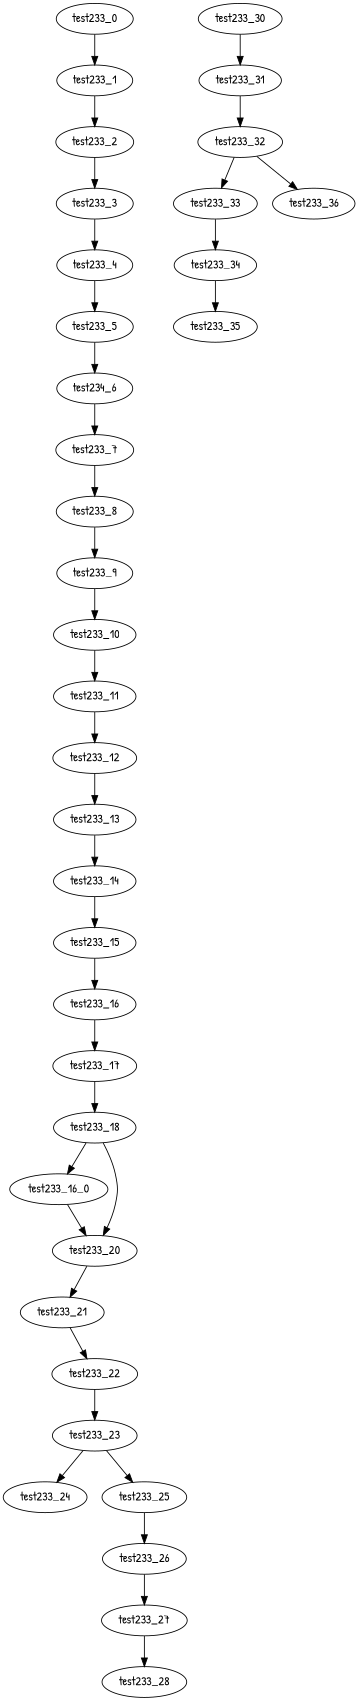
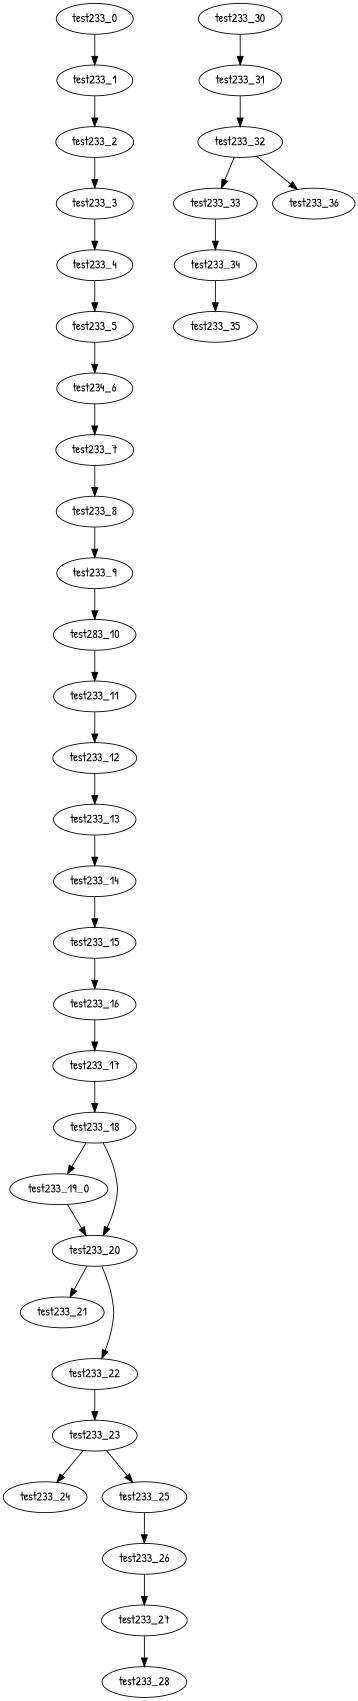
(95, 635) -> (95, 635)
(59, 1189) -> (59, 1189)
(76, 1339) -> (113, 1308)
